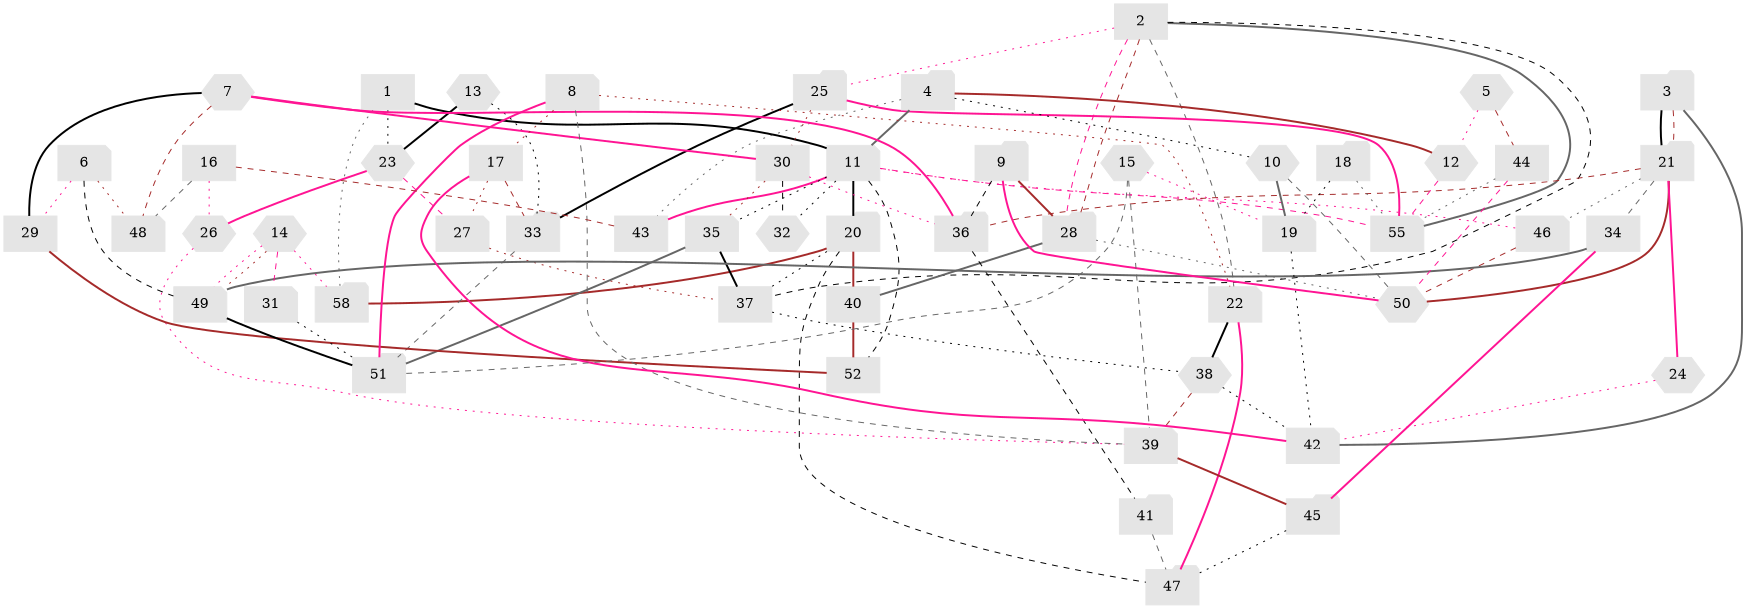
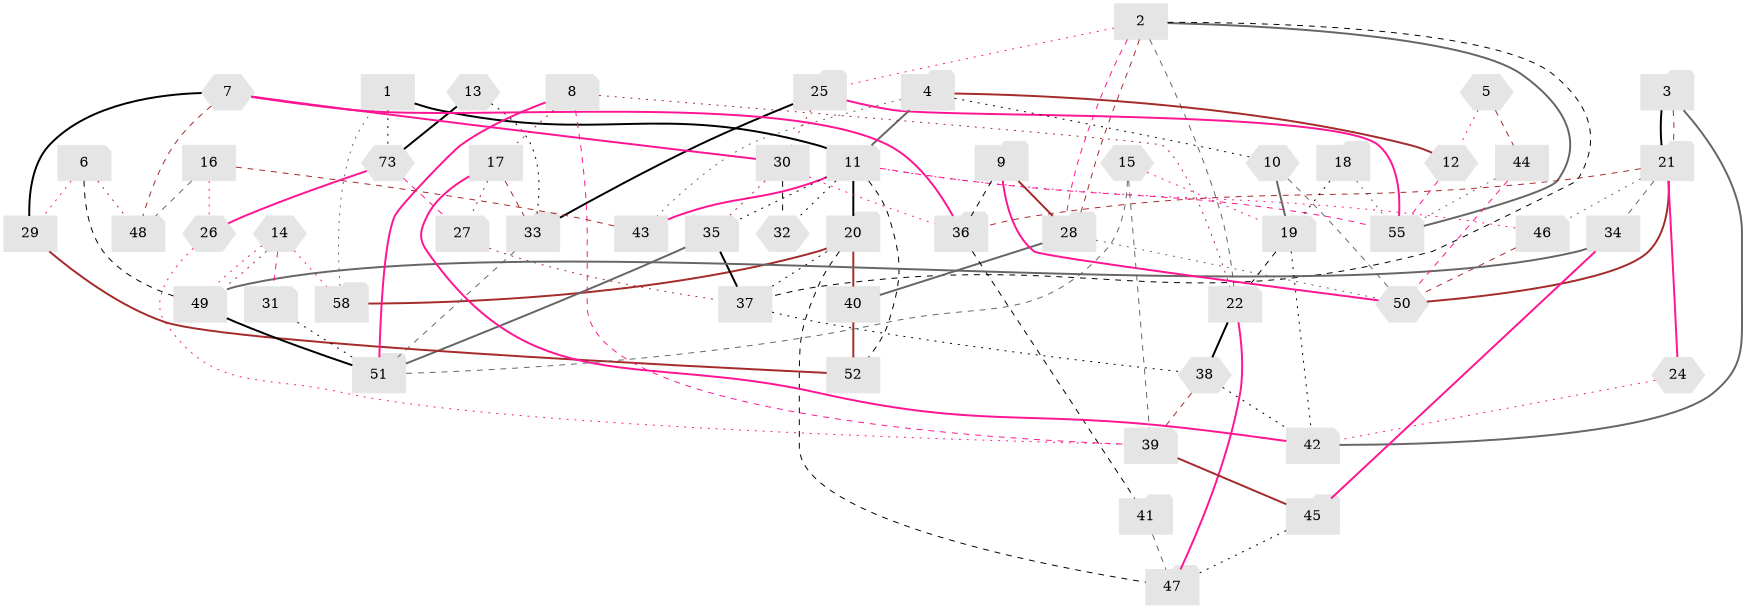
(388, 163) -> (388, 163)
none -> (1263, 268)
(741, 400) -> (741, 400)
